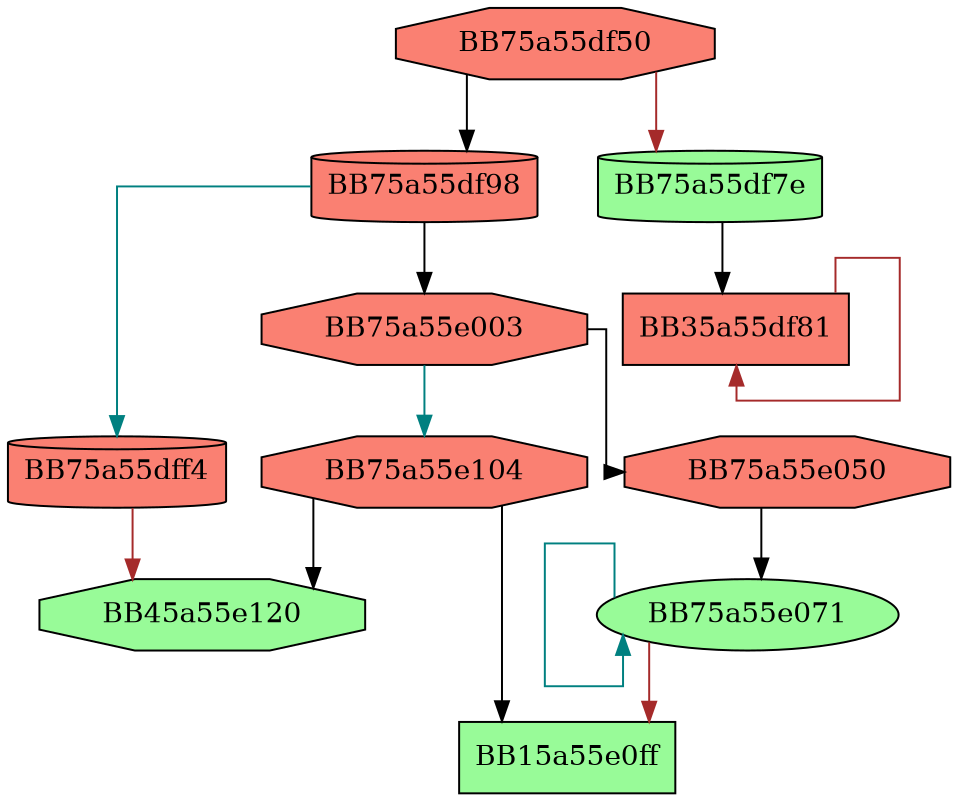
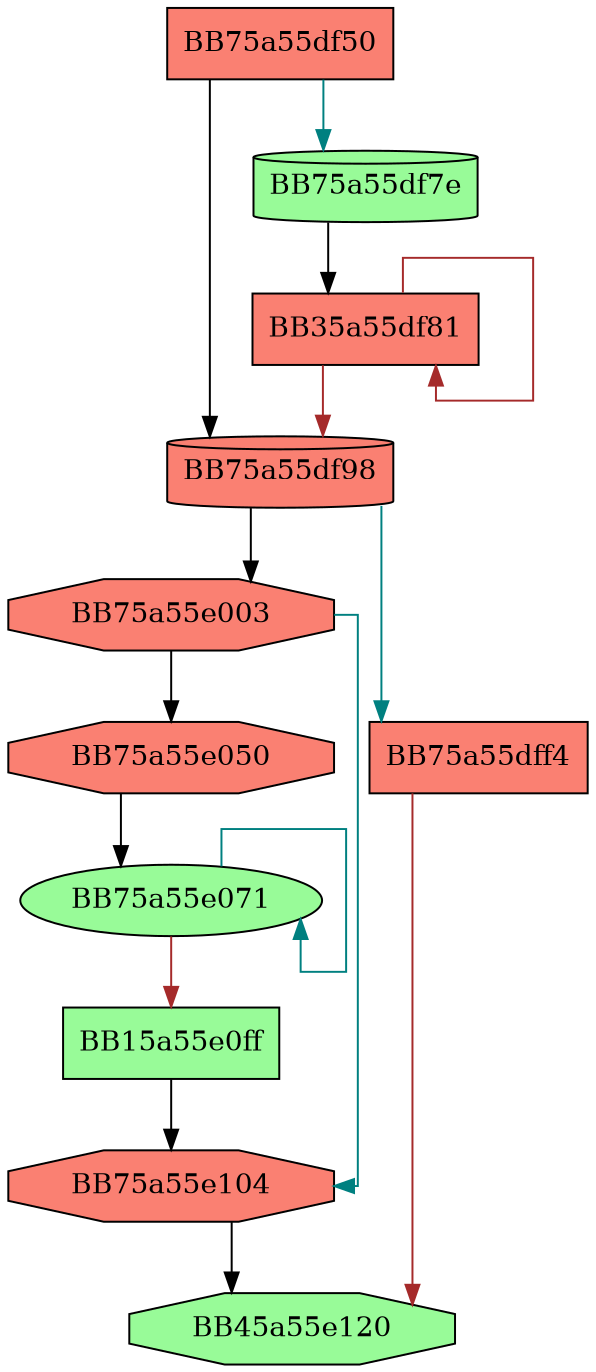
(555, 44) -> (280, 44)
(656, 101) -> (323, 105)
none -> (323, 390)
(117, 472) -> (479, 758)
(502, 604) -> (171, 1104)
